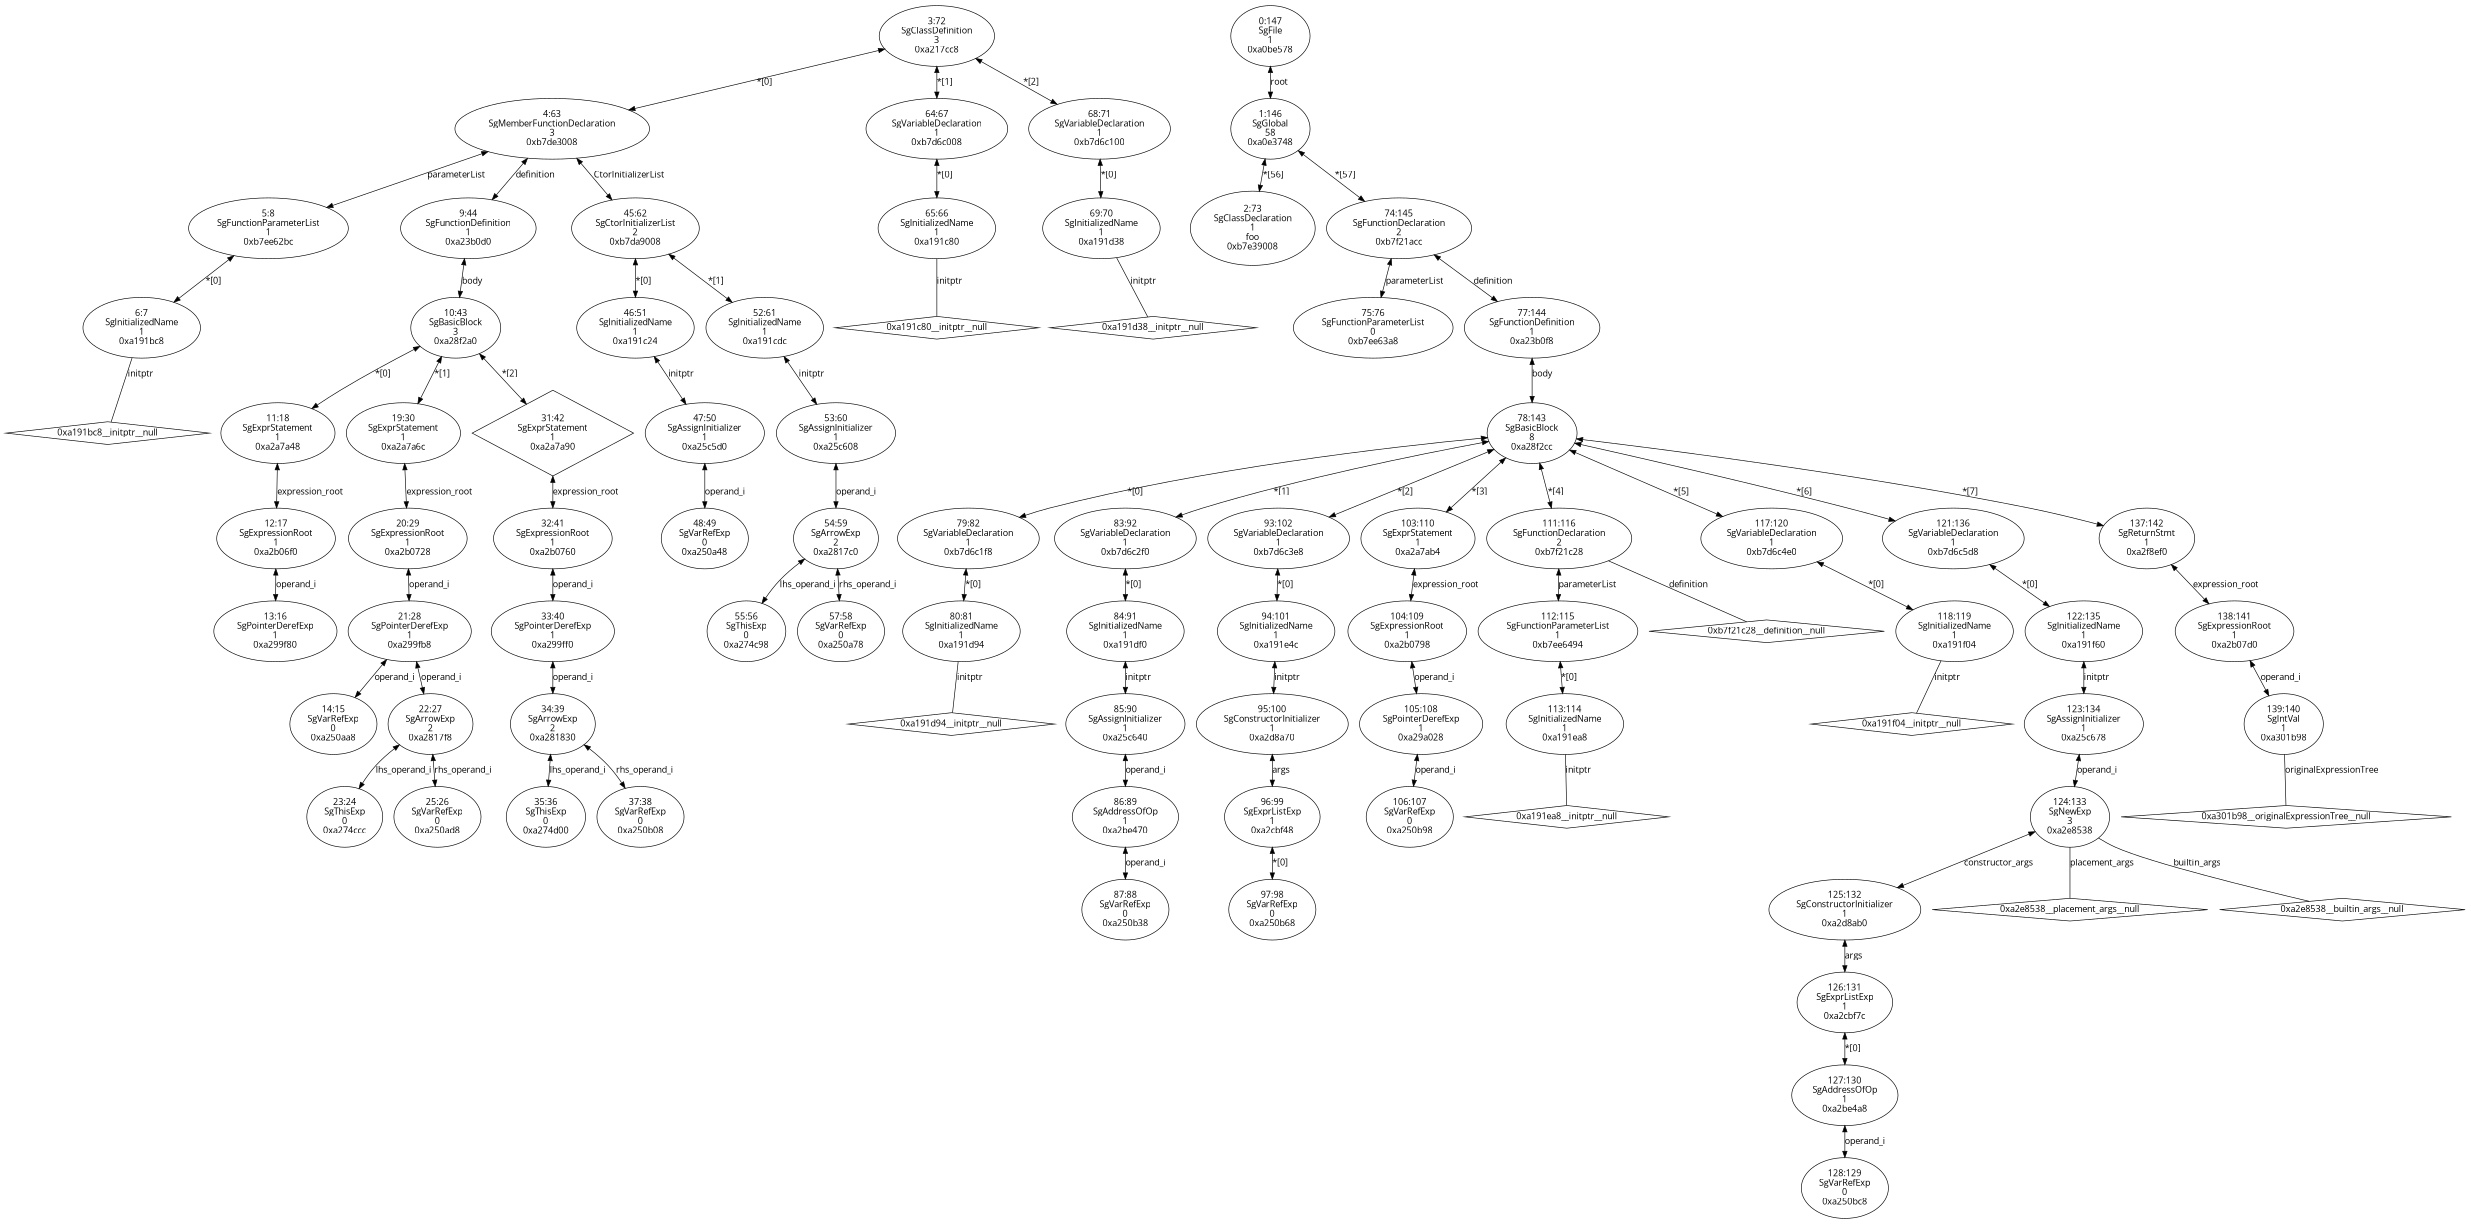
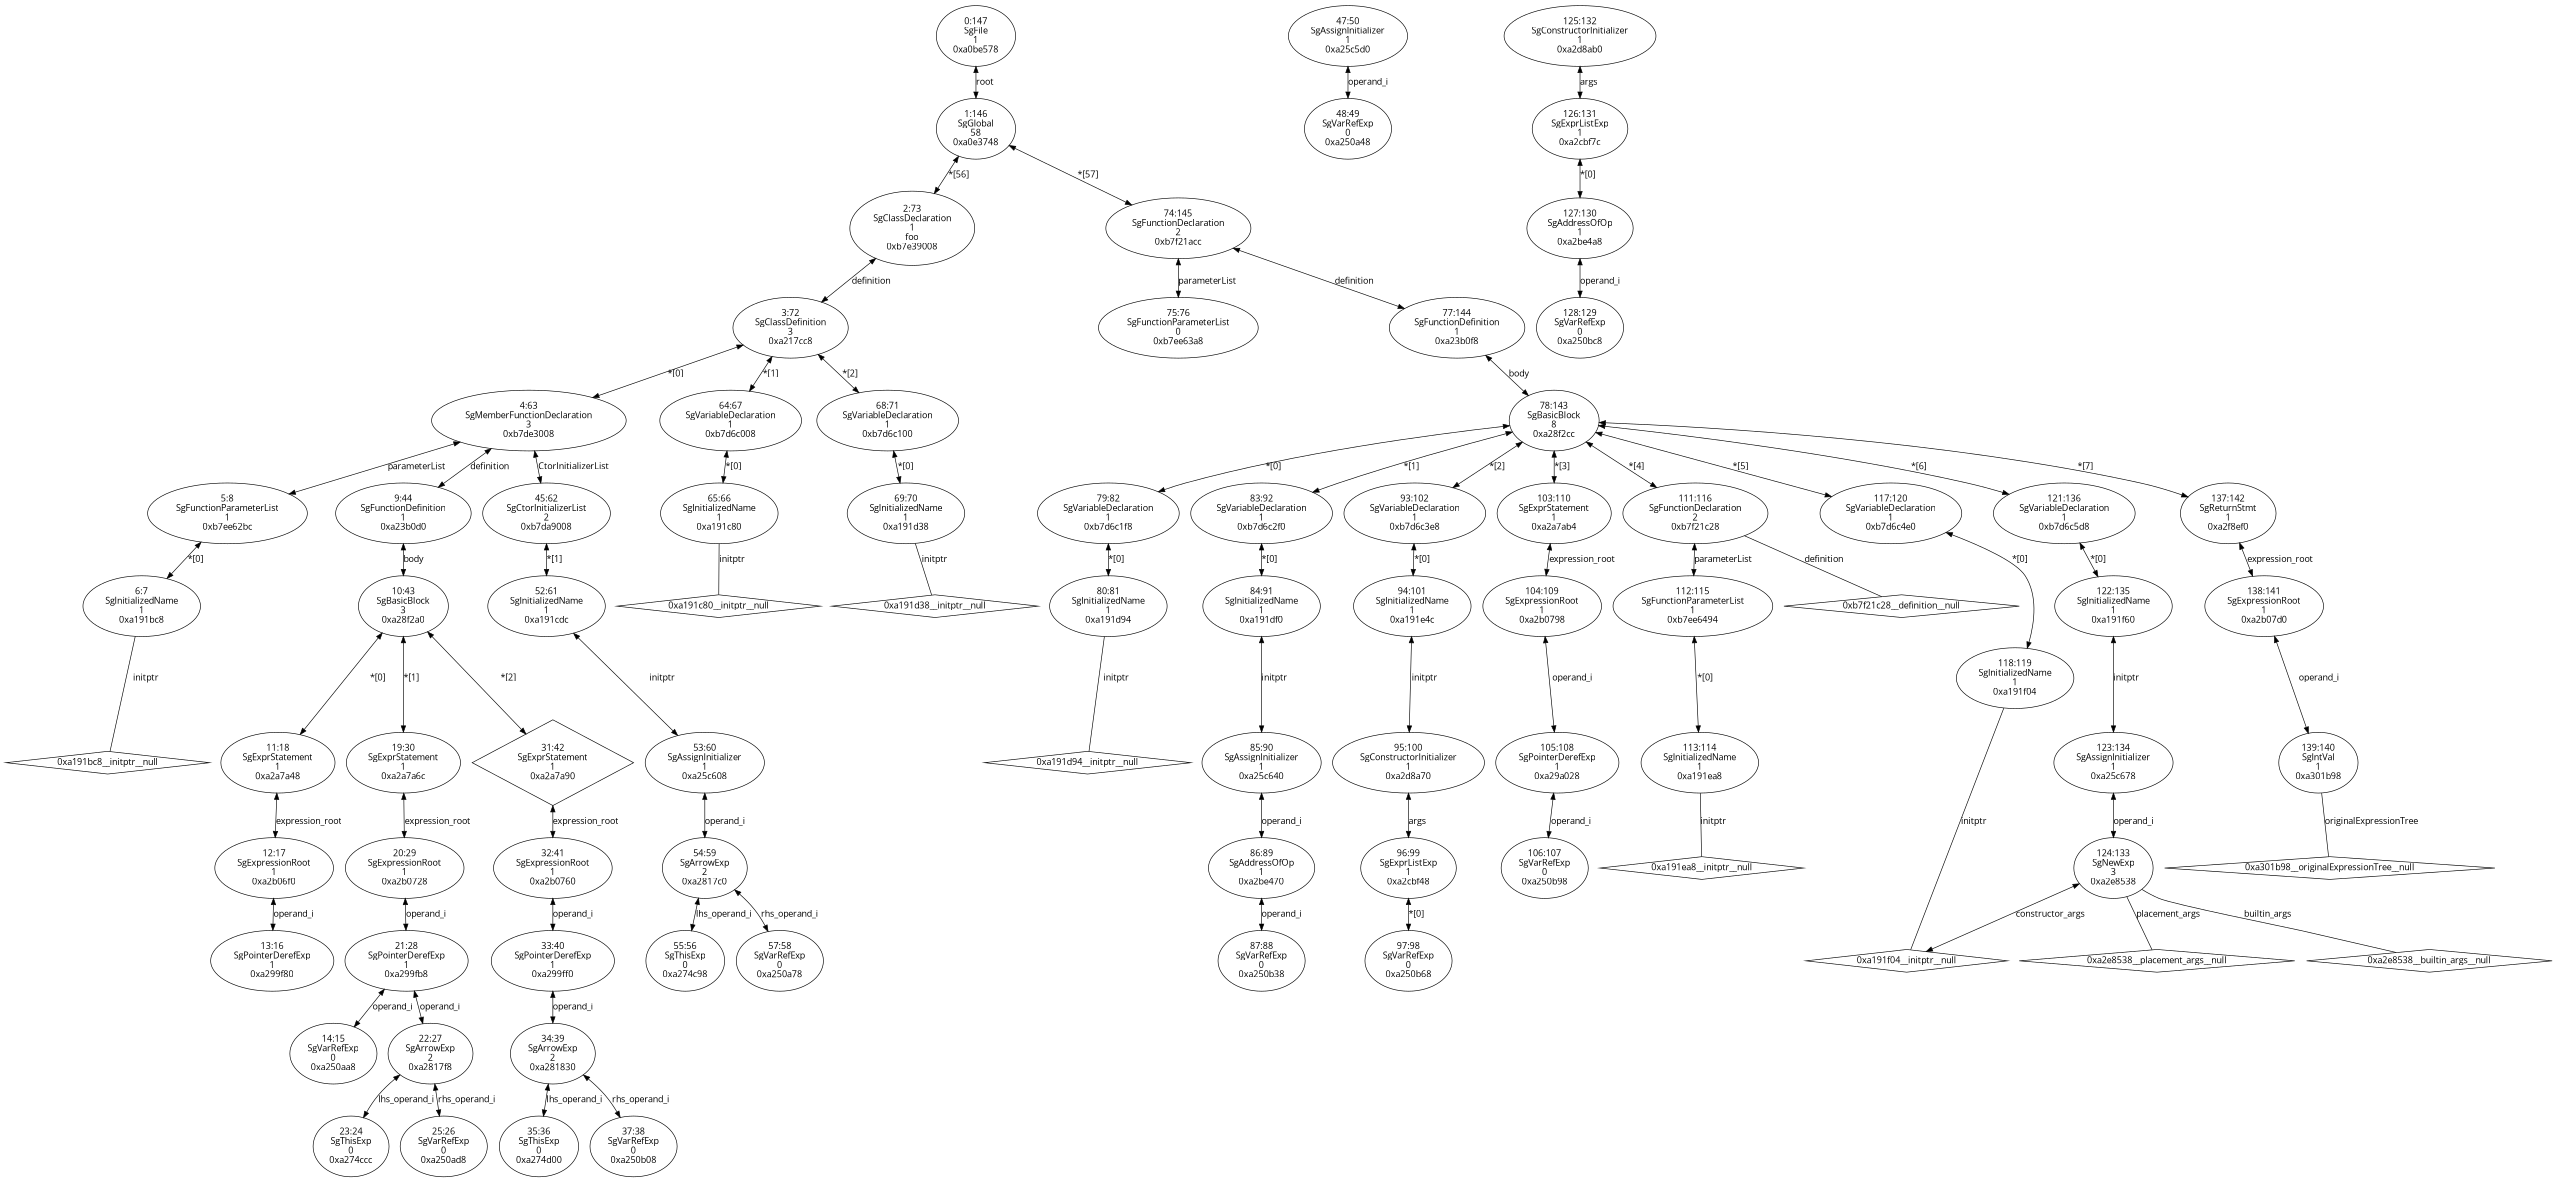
none -> (849, 280)
(635, 328) -> none
(1966, 860) -> (2003, 918)
